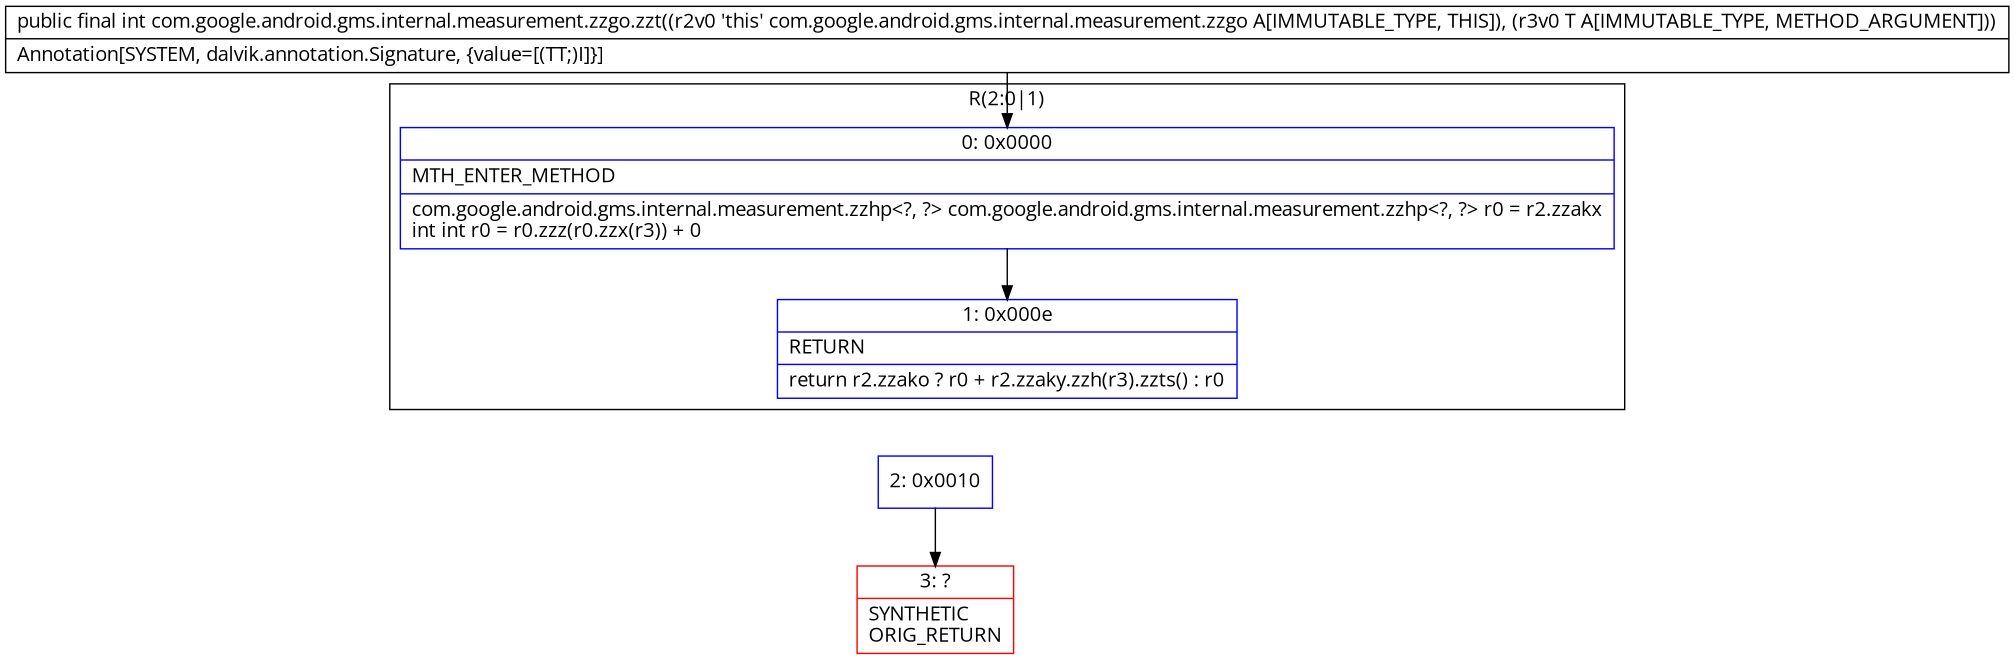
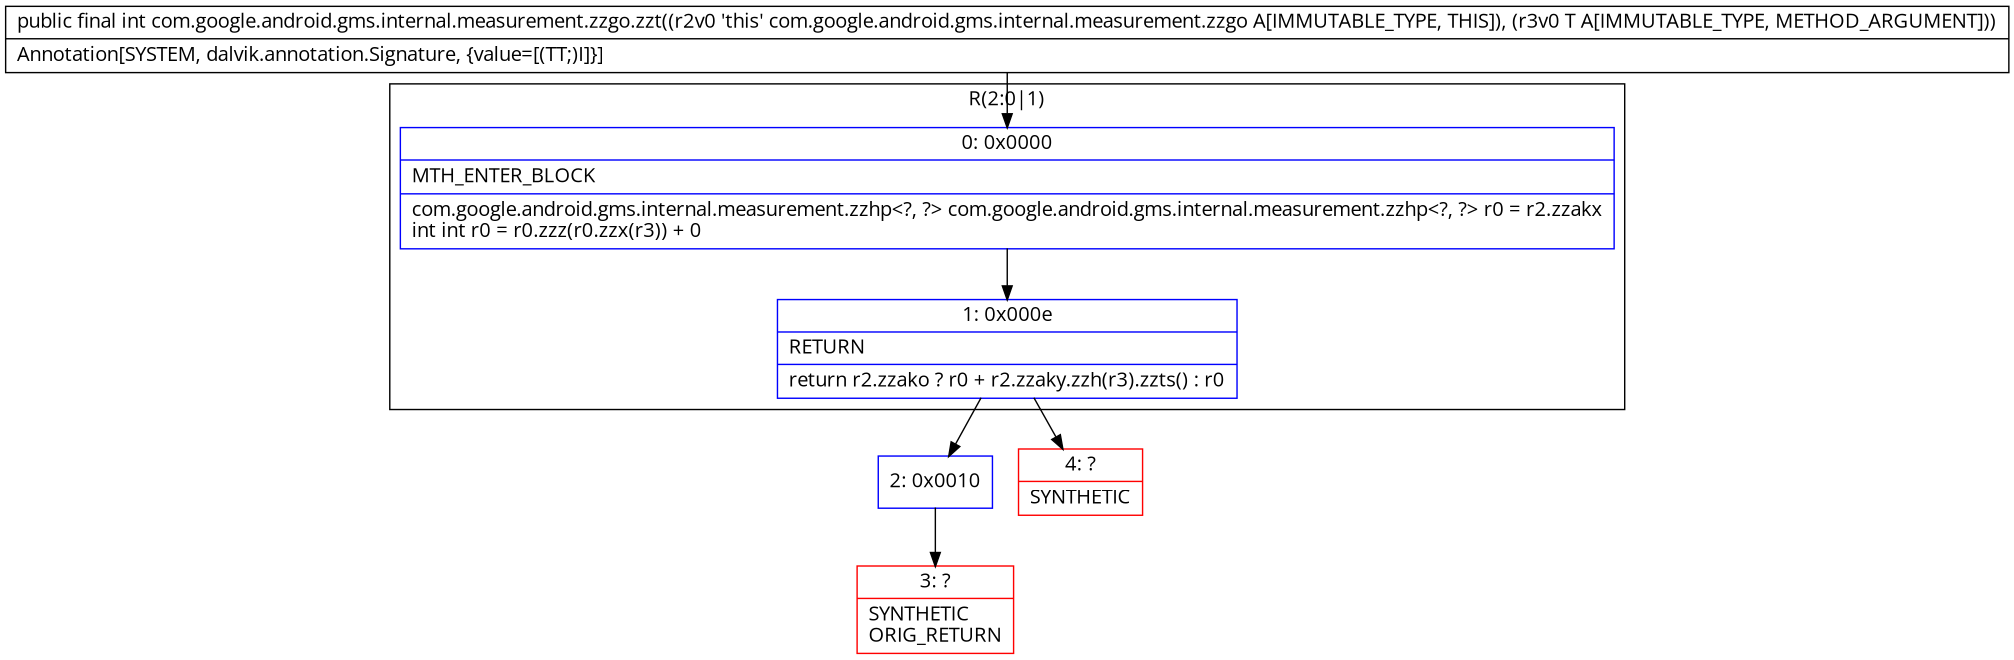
(514, 176) -> (503, 176)
none -> (968, 421)
none -> (1081, 482)
